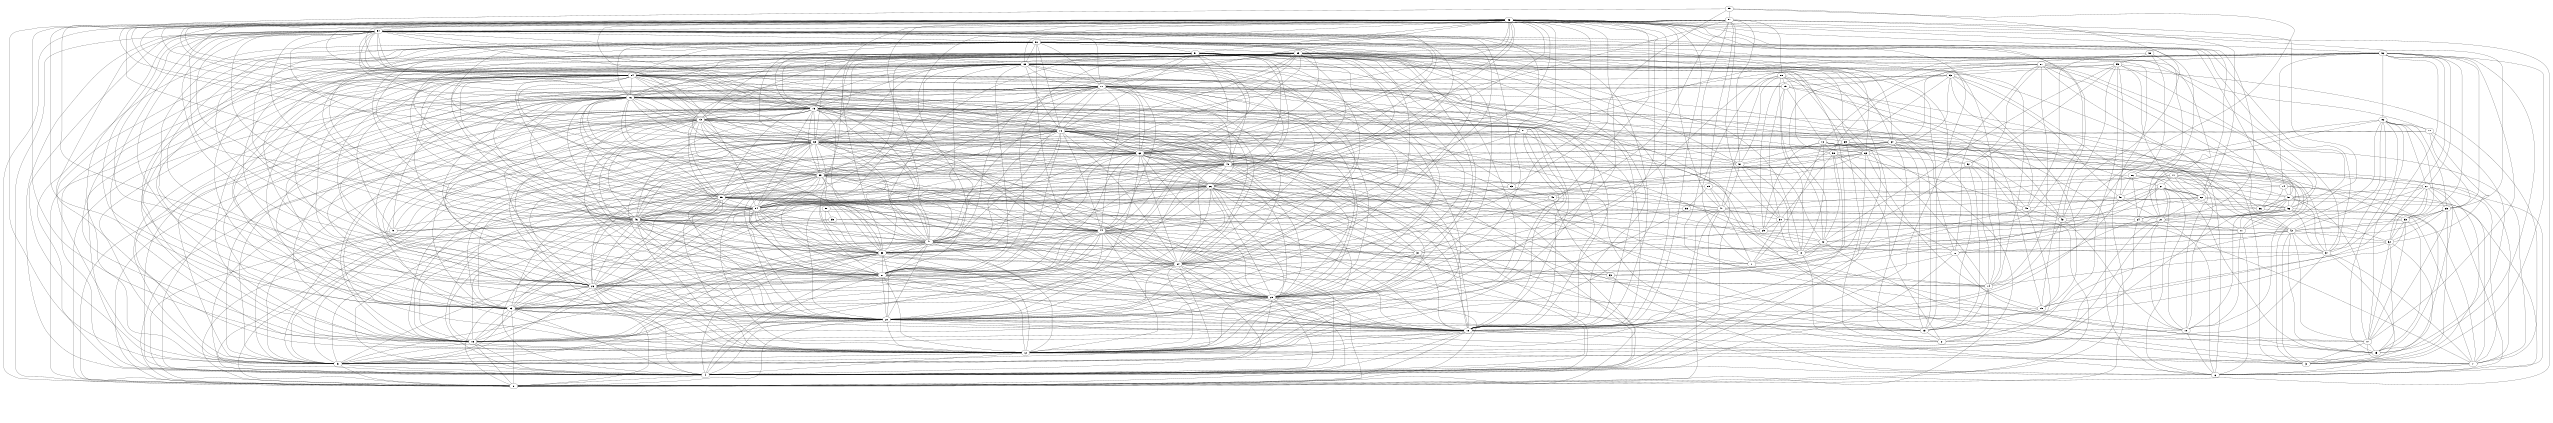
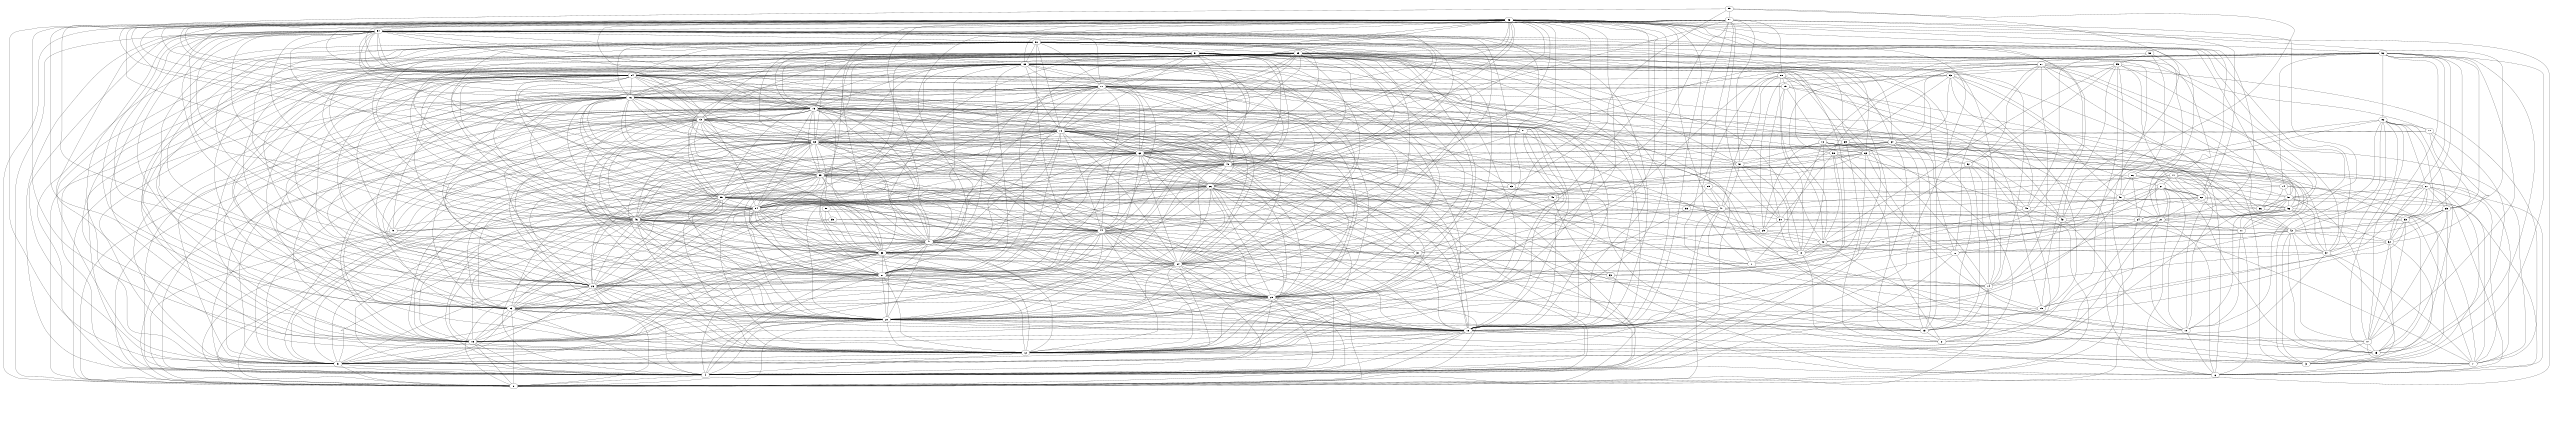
(468, 97) -> (466, 268)
(814, 100) -> none
(1766, 242) -> none
(1350, 290) -> (1086, 276)
